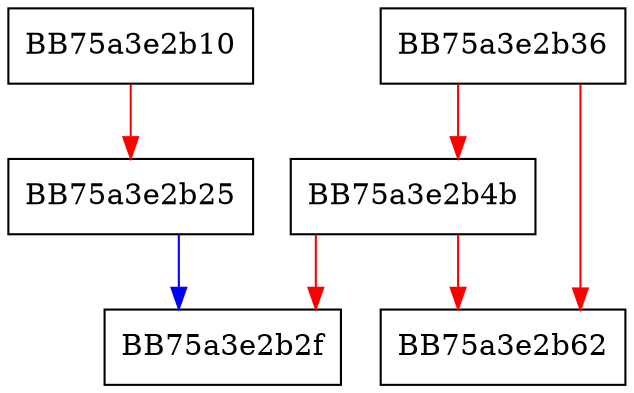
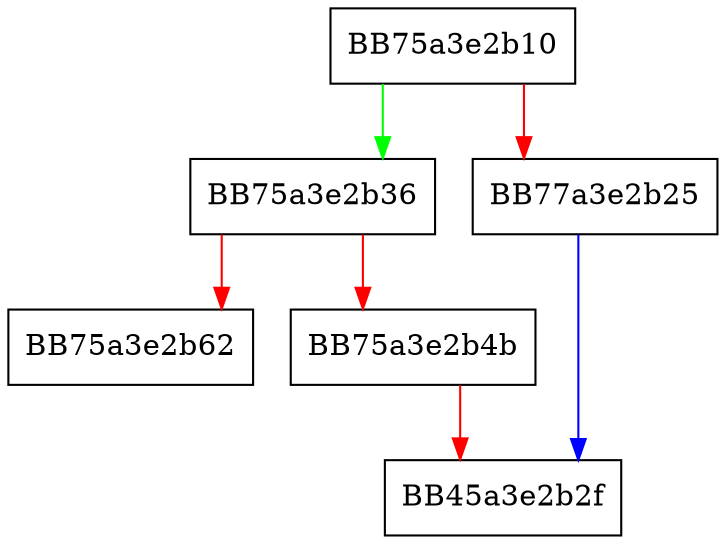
none -> (383, 111)
(131, 197) -> (595, 197)
(458, 261) -> none
(223, 347) -> (503, 498)
